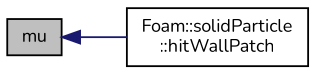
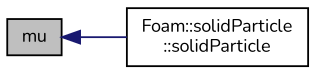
(218, 37) -> (218, 37)
